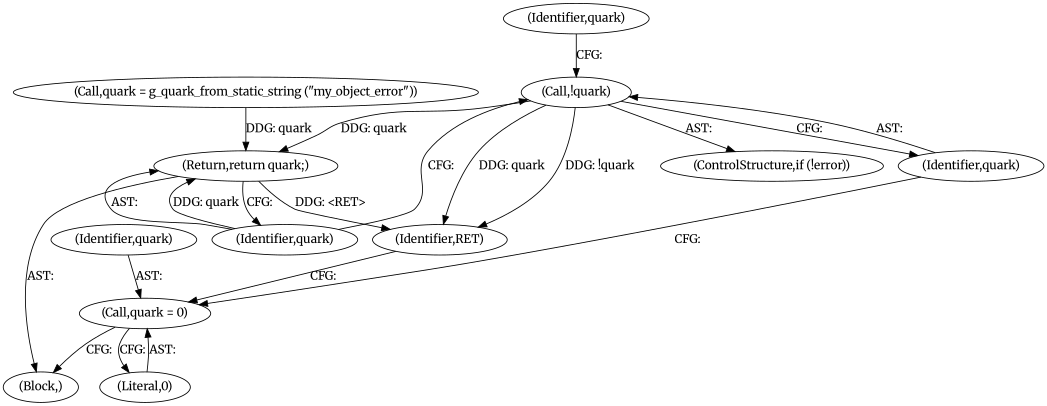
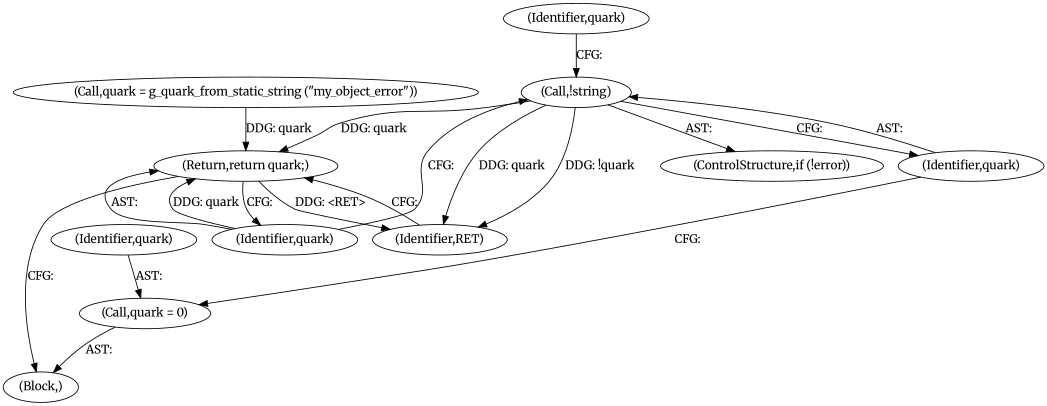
(576, 92) -> (576, 92)
(296, 276) -> (368, 197)
(42, 277) -> (42, 277)
(101, 350) -> (101, 350)
(145, 387) -> none
